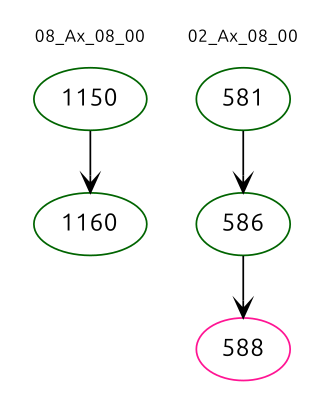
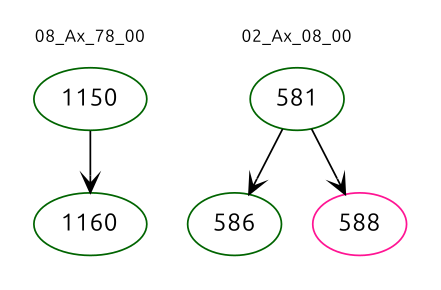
(90, 37) -> (90, 37)
(243, 278) -> (324, 154)
